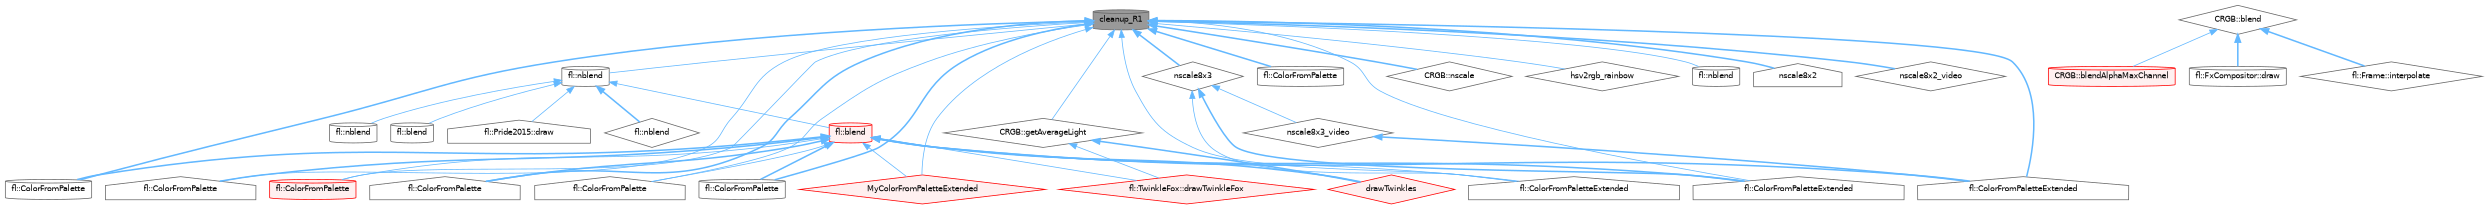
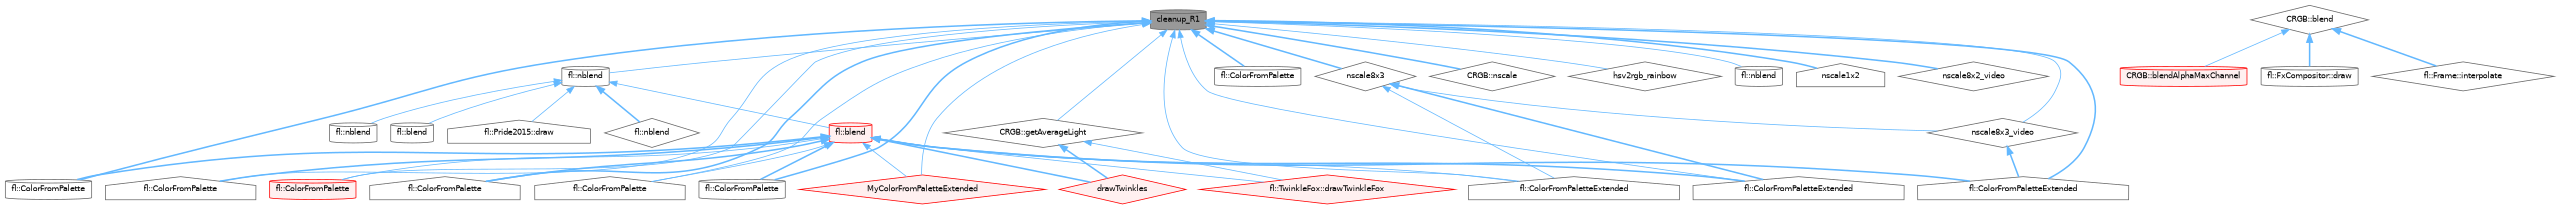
none -> (1674, 30)
(1798, 76) -> (1841, 76)
